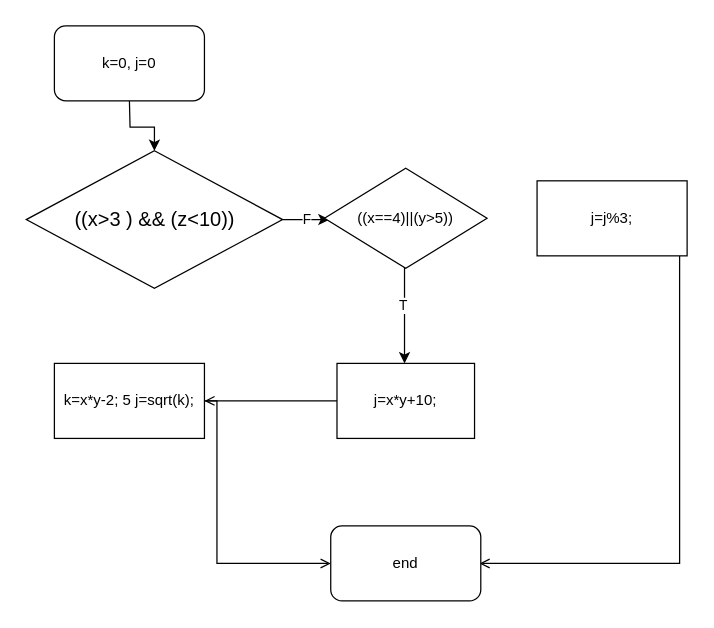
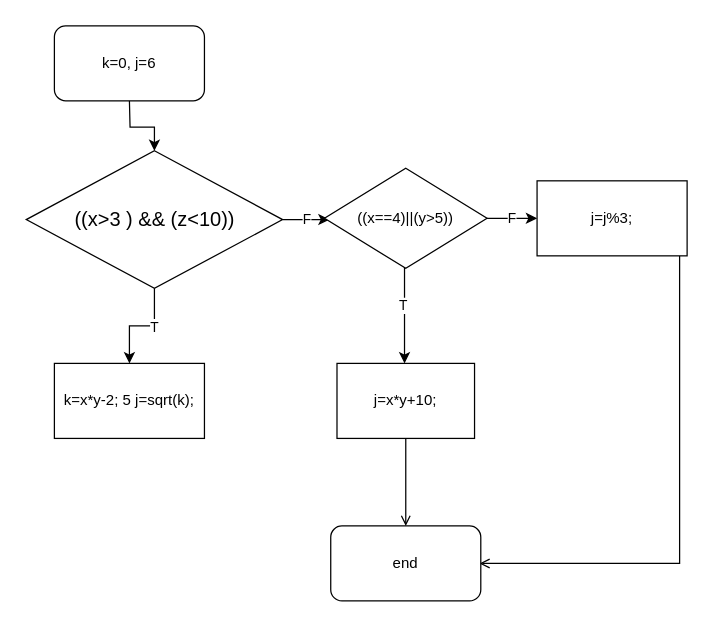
(129, 63) -> (129, 63)
none -> (508, 218)
none -> (146, 326)
(279, 401) -> (406, 480)
(217, 537) -> none
